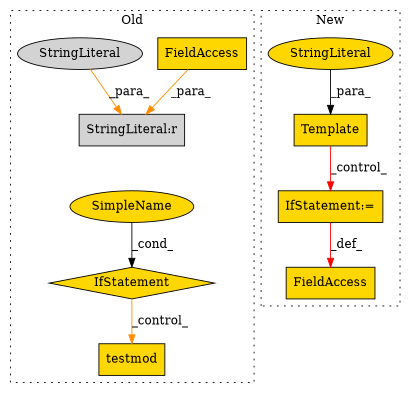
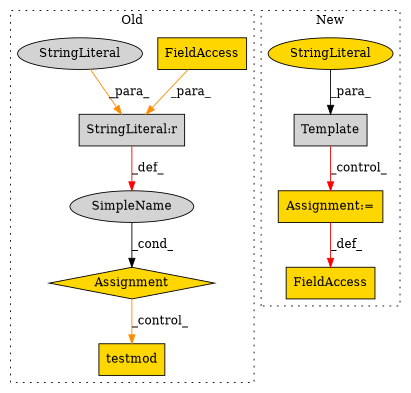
(331, 130) -> (331, 130)
none -> (132, 164)
(132, 207) -> (132, 207)
(331, 207) -> (331, 207)
(132, 283) -> (132, 283)
